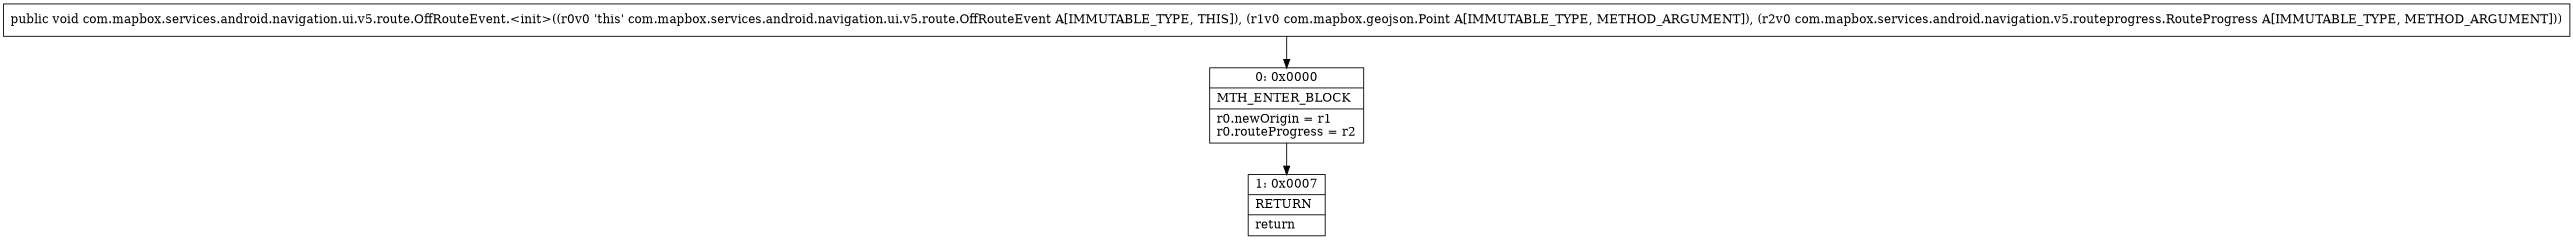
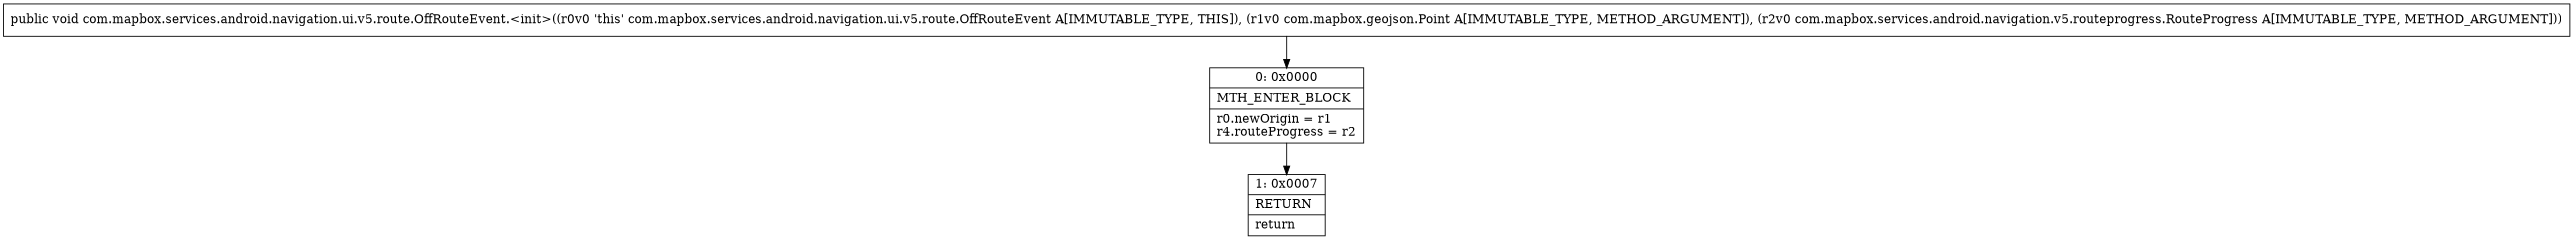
(1287, 132) -> (1287, 132)
